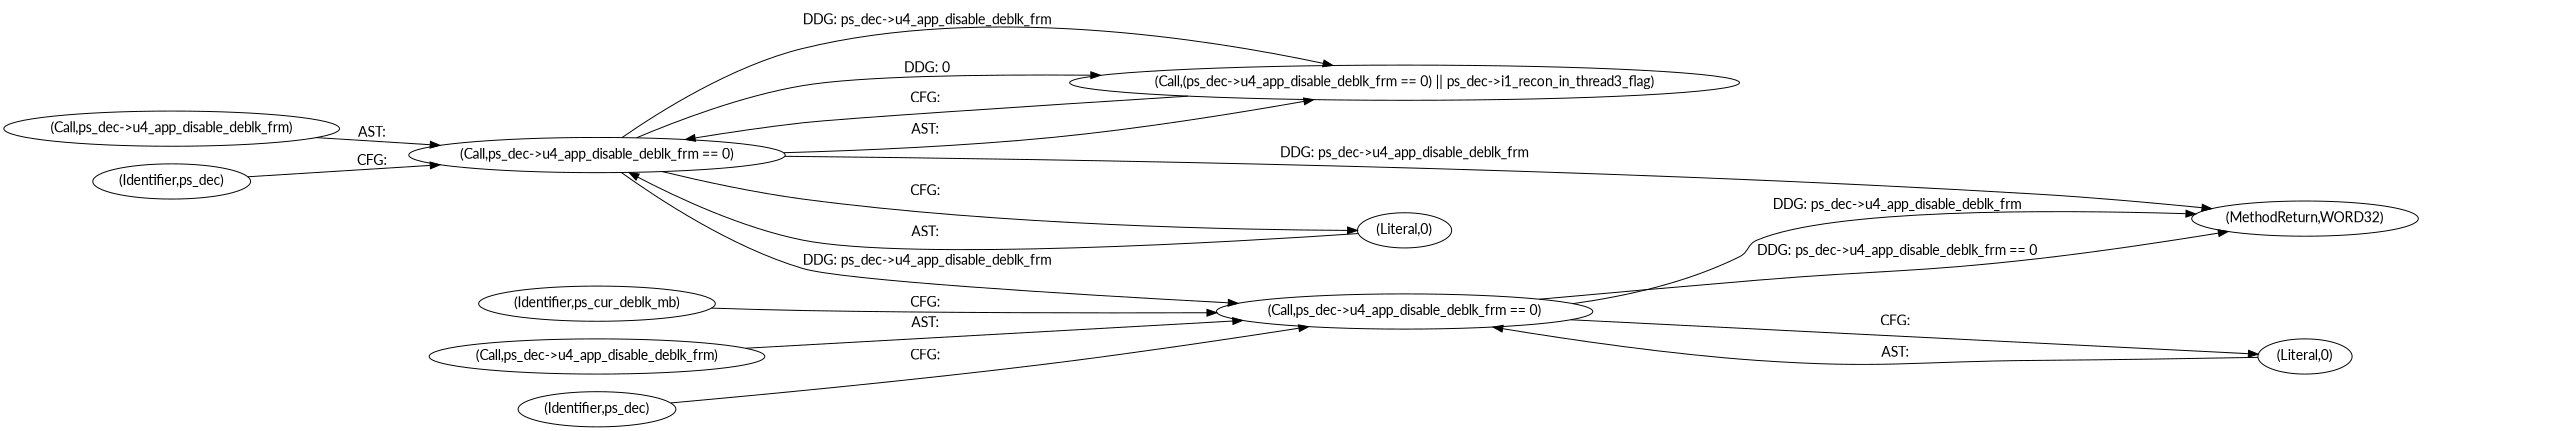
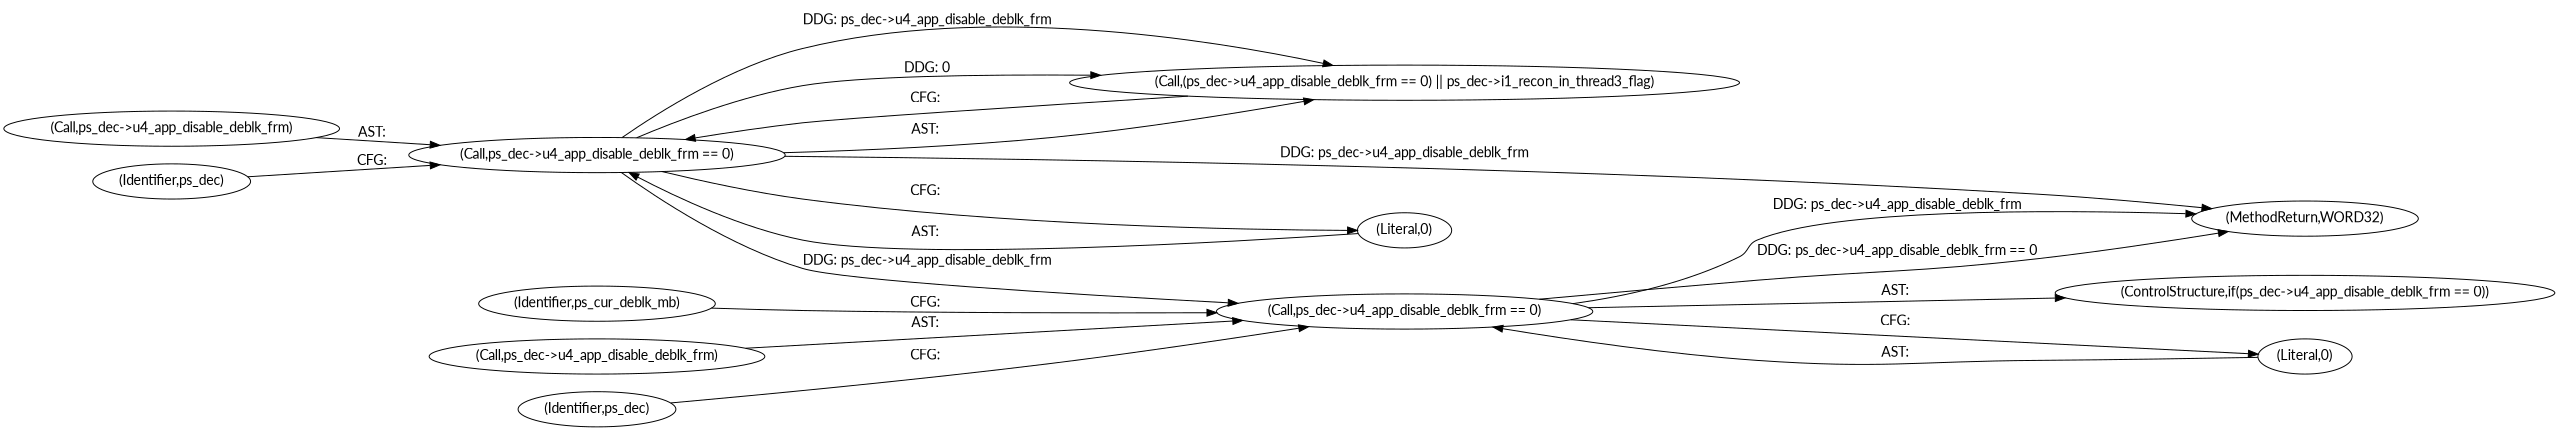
none -> (2305, 293)
